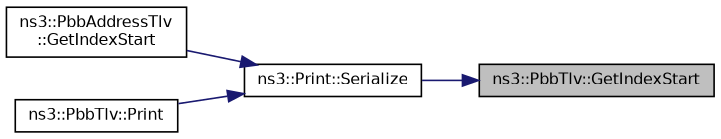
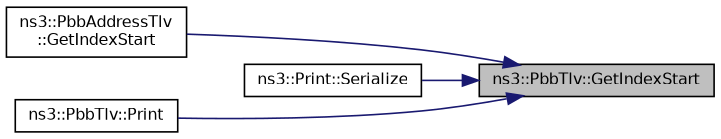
(214, 56) -> (346, 43)
(203, 100) -> (343, 116)
